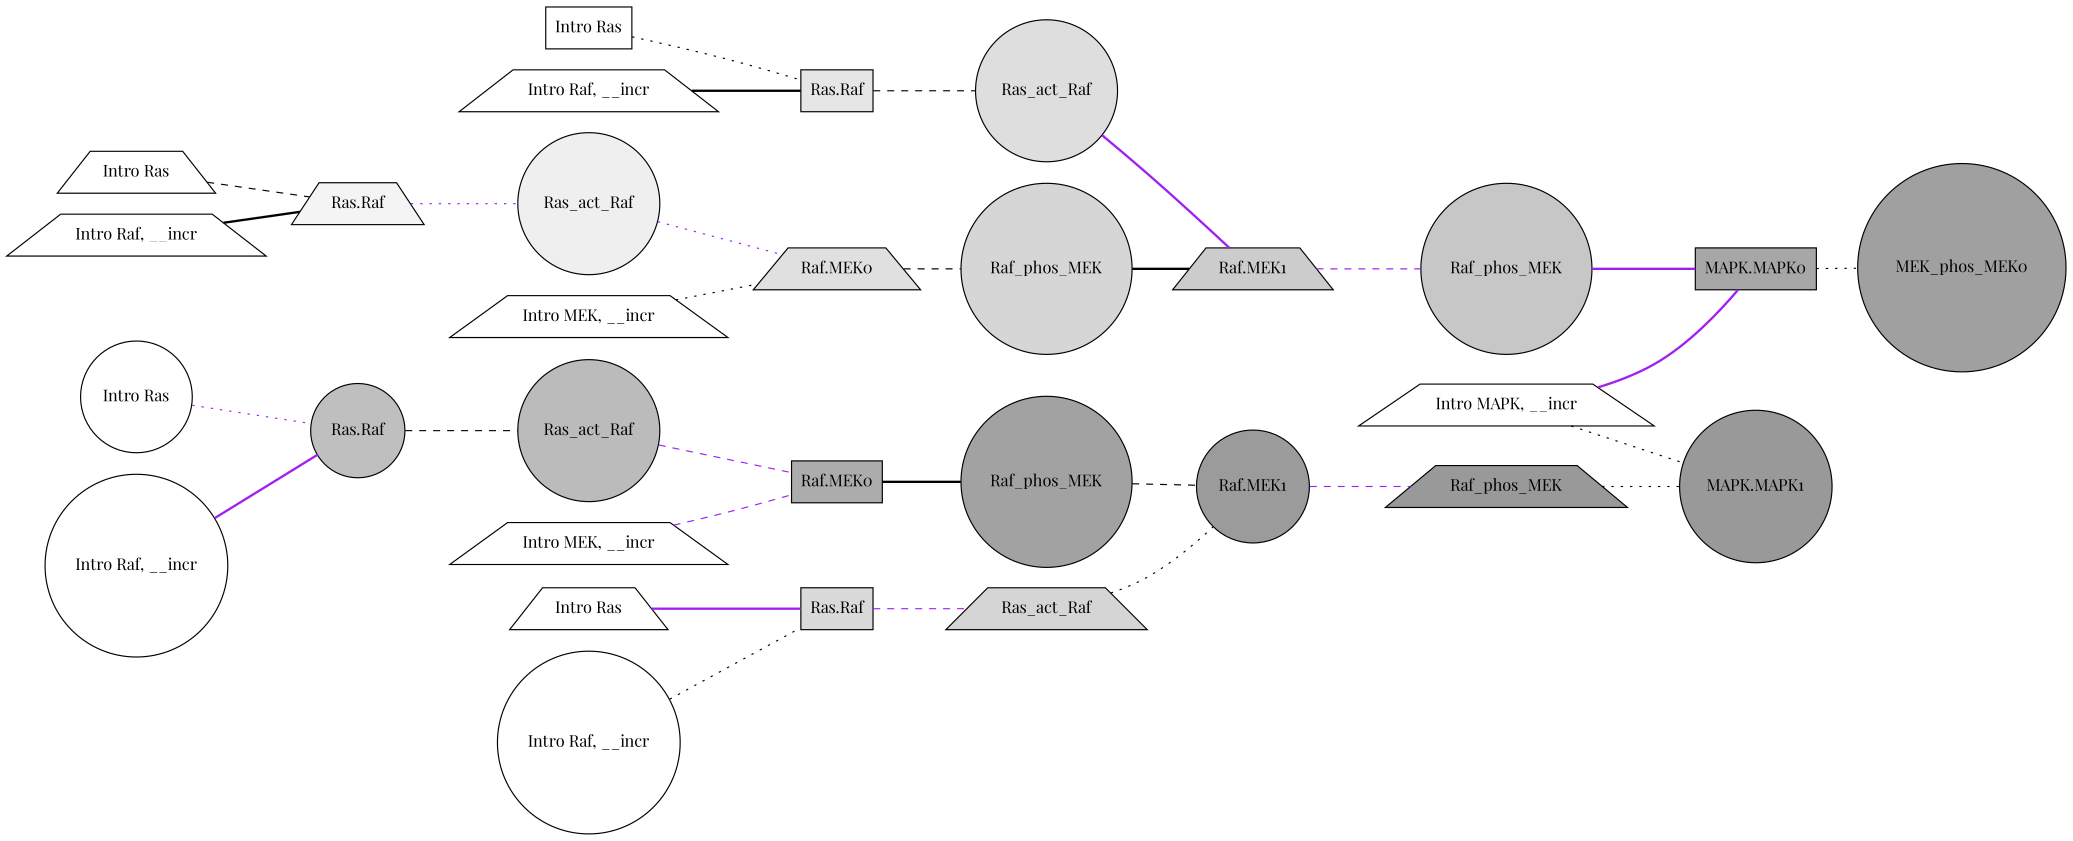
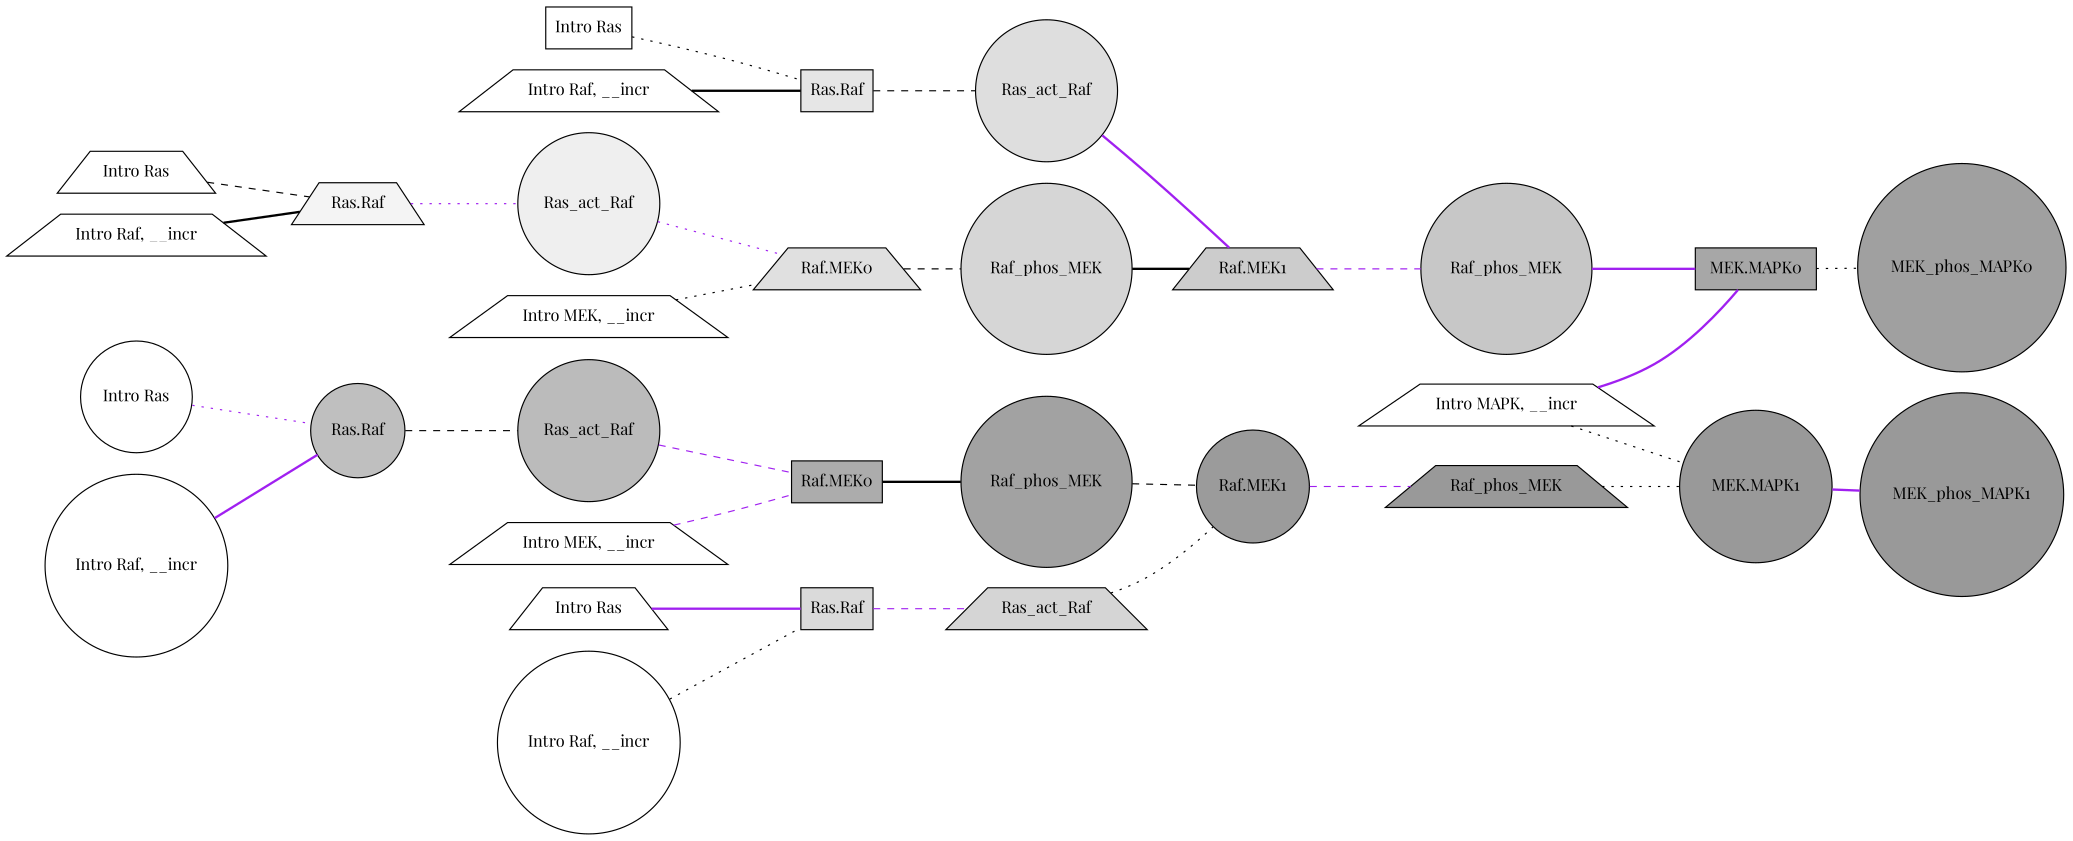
(1962, 268) -> (1962, 268)
(1756, 269) -> (1756, 269)
(1756, 487) -> (1756, 487)
none -> (1962, 495)
